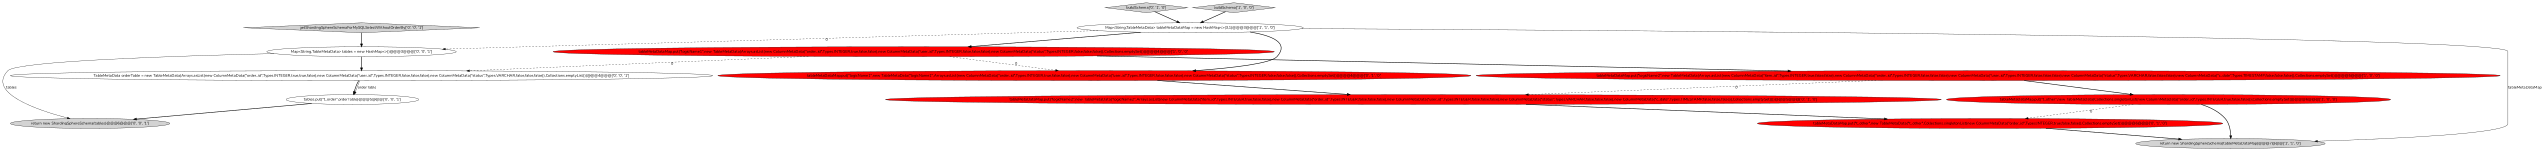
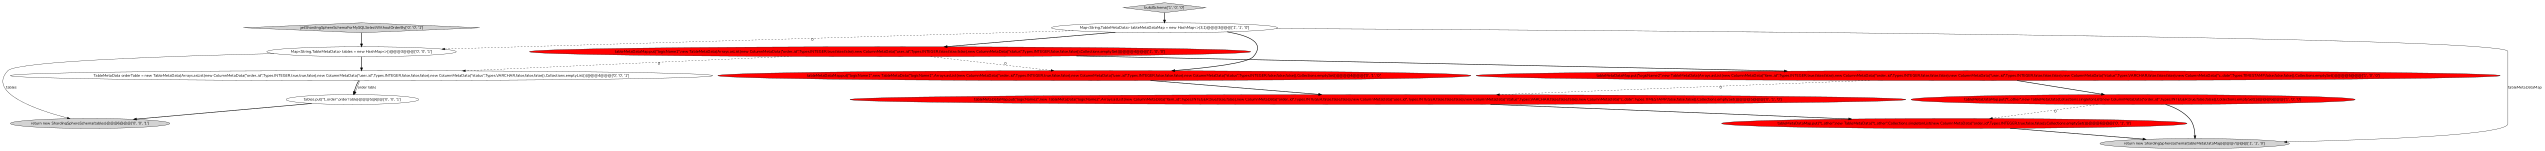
(1146, 8) -> none
